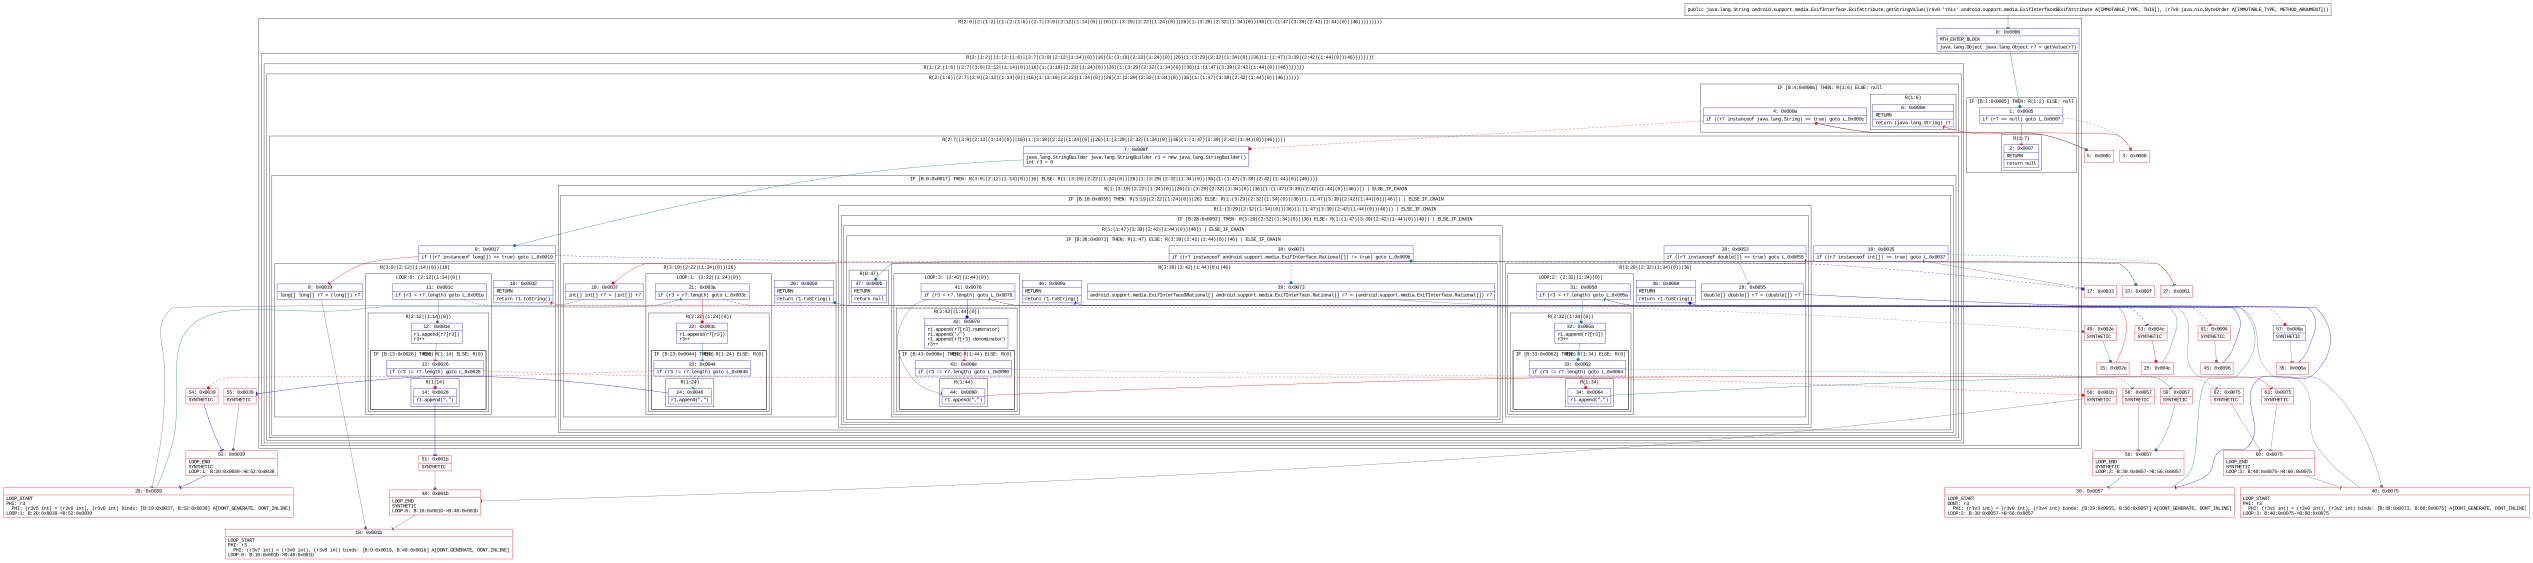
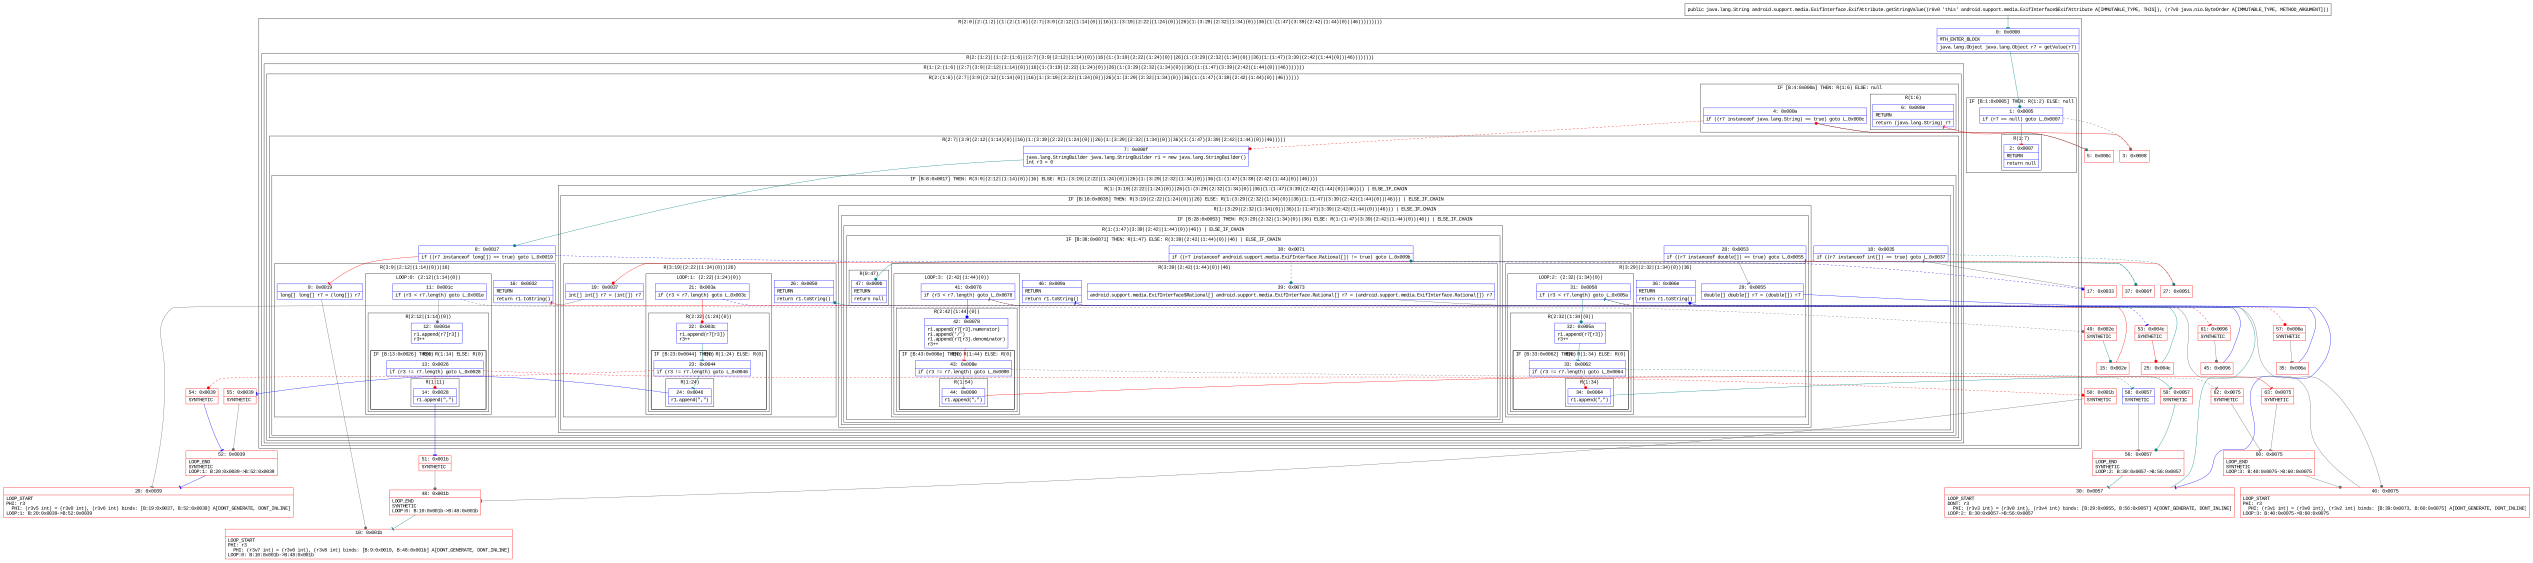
(2066, 257) -> (2066, 257)
(350, 310) -> none
(2289, 333) -> (2289, 333)
(436, 353) -> none
(1579, 353) -> (1579, 353)
(902, 361) -> (963, 382)
(435, 382) -> (435, 382)
(963, 382) -> (963, 382)
(2138, 396) -> (2138, 396)
(2322, 481) -> (2322, 481)
